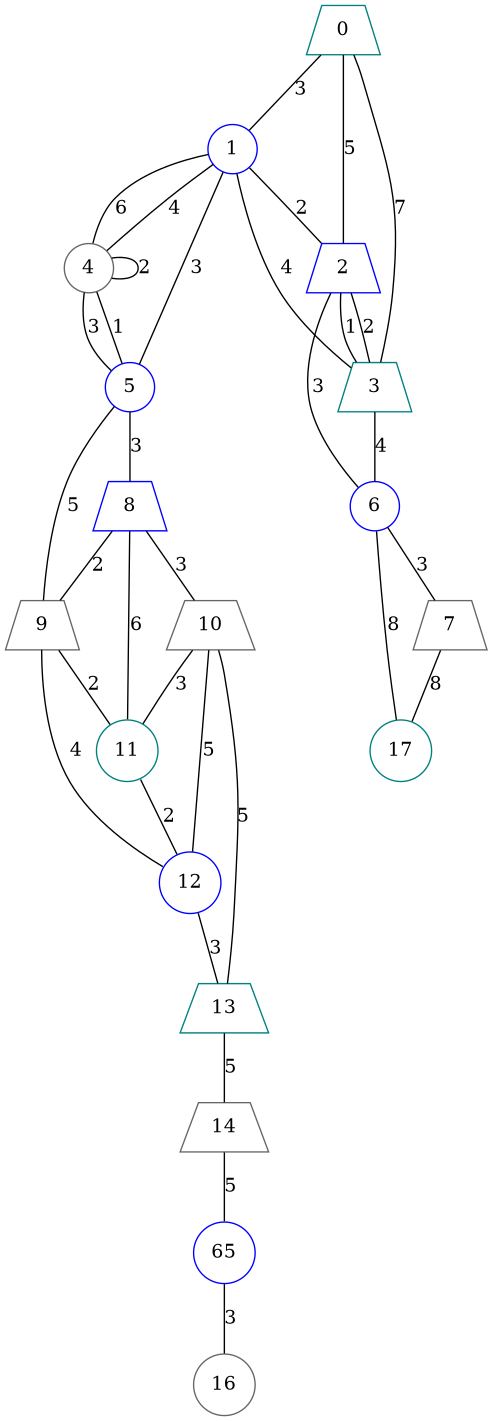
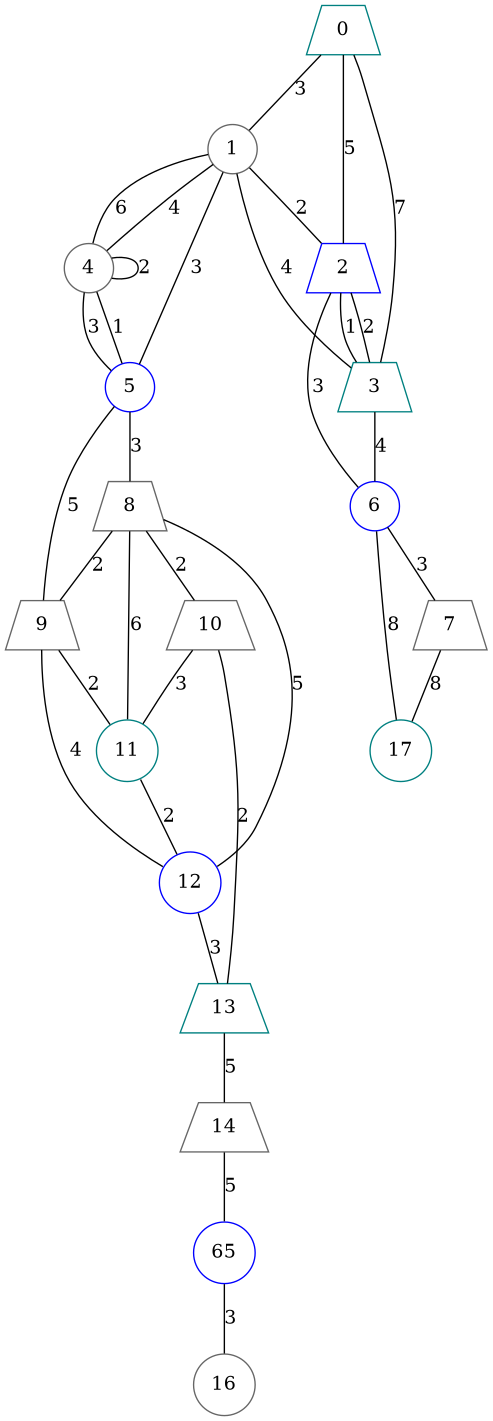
(233, 149) -> (233, 149)
(130, 506) -> (130, 506)
(182, 566) -> (182, 566)
(201, 751) -> (291, 676)
(244, 817) -> (244, 817)
